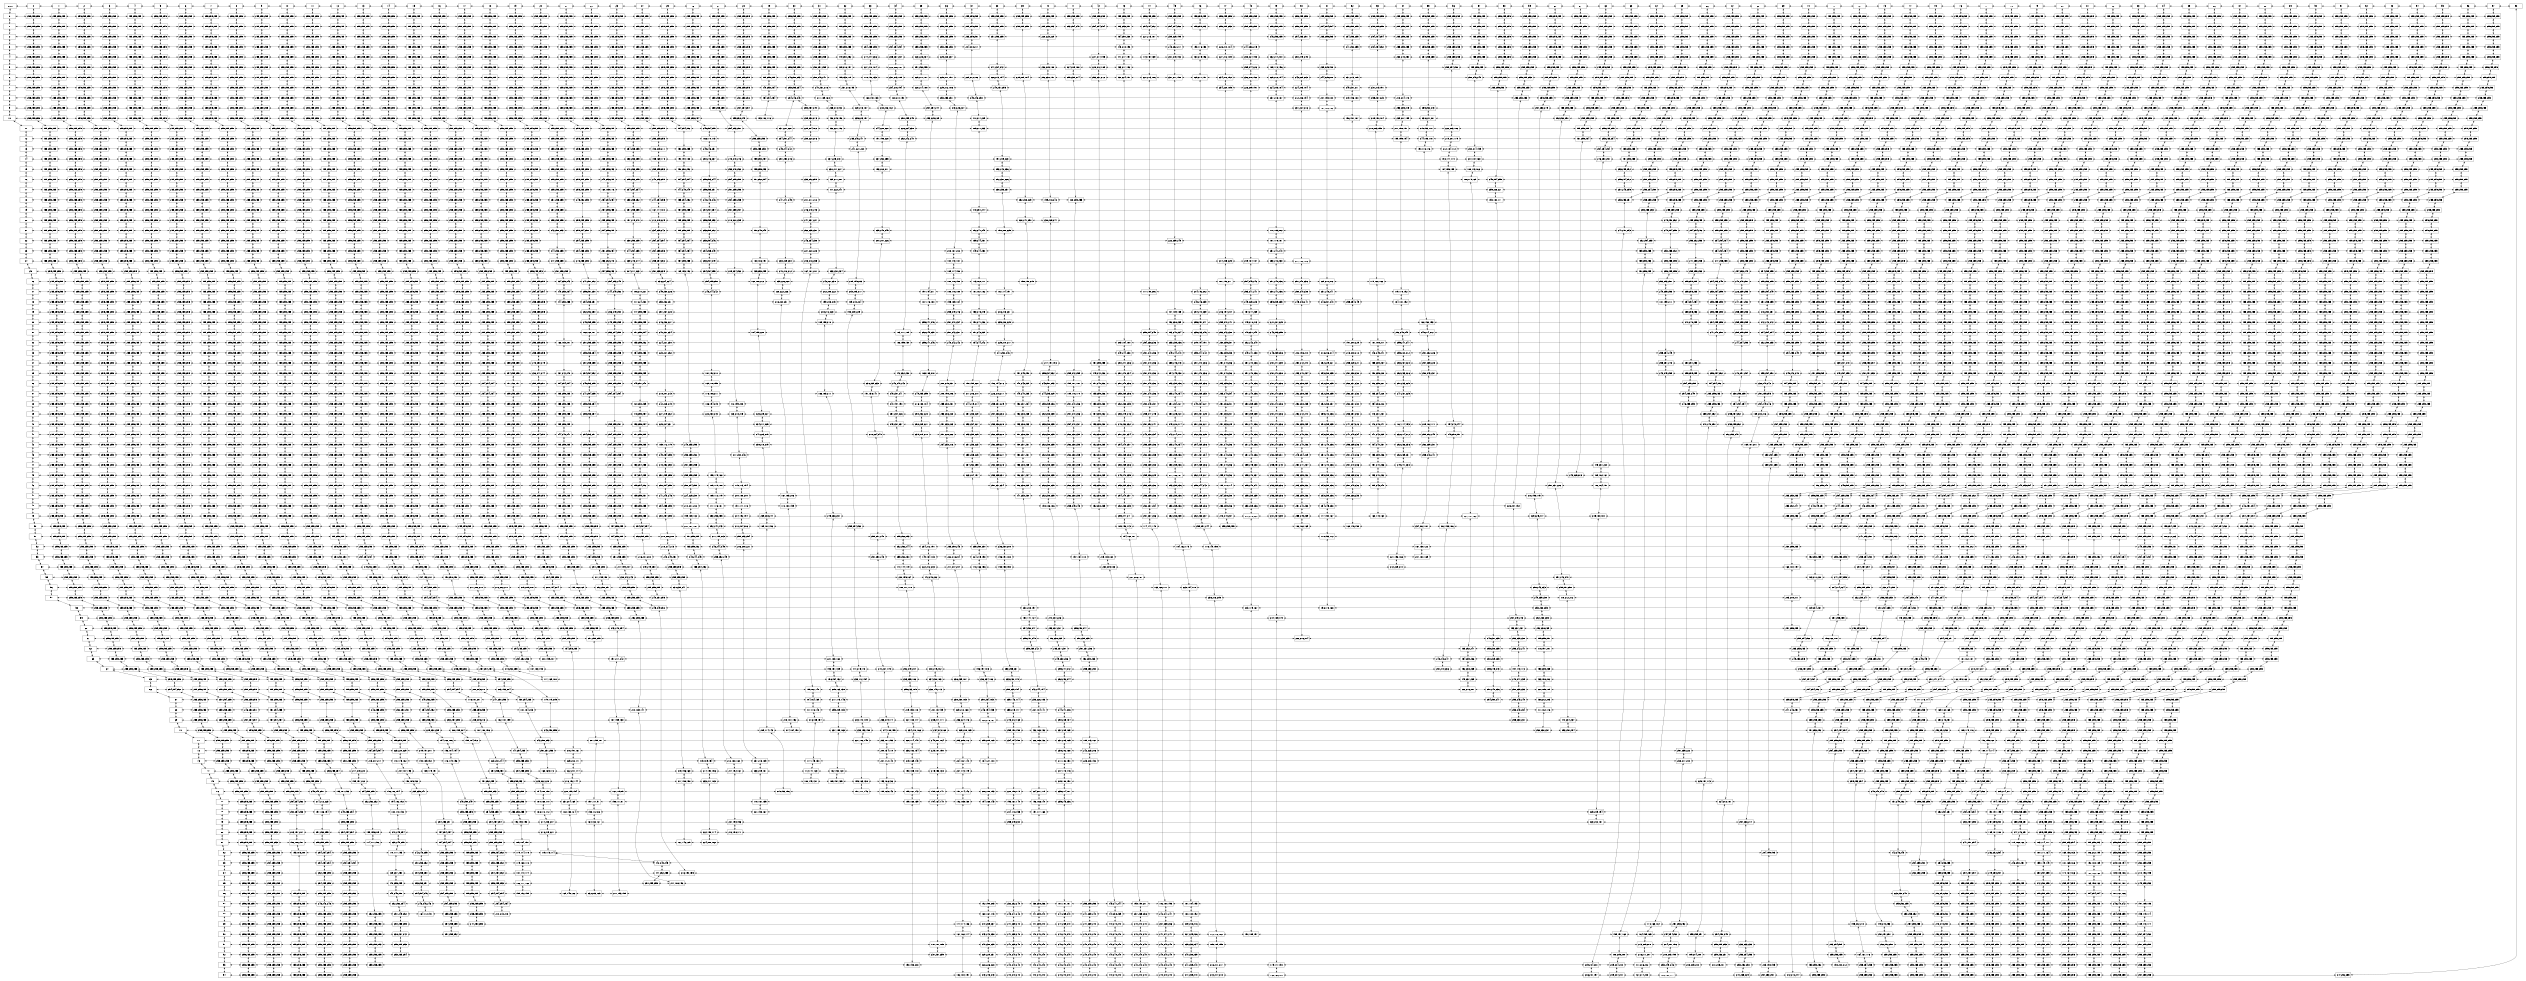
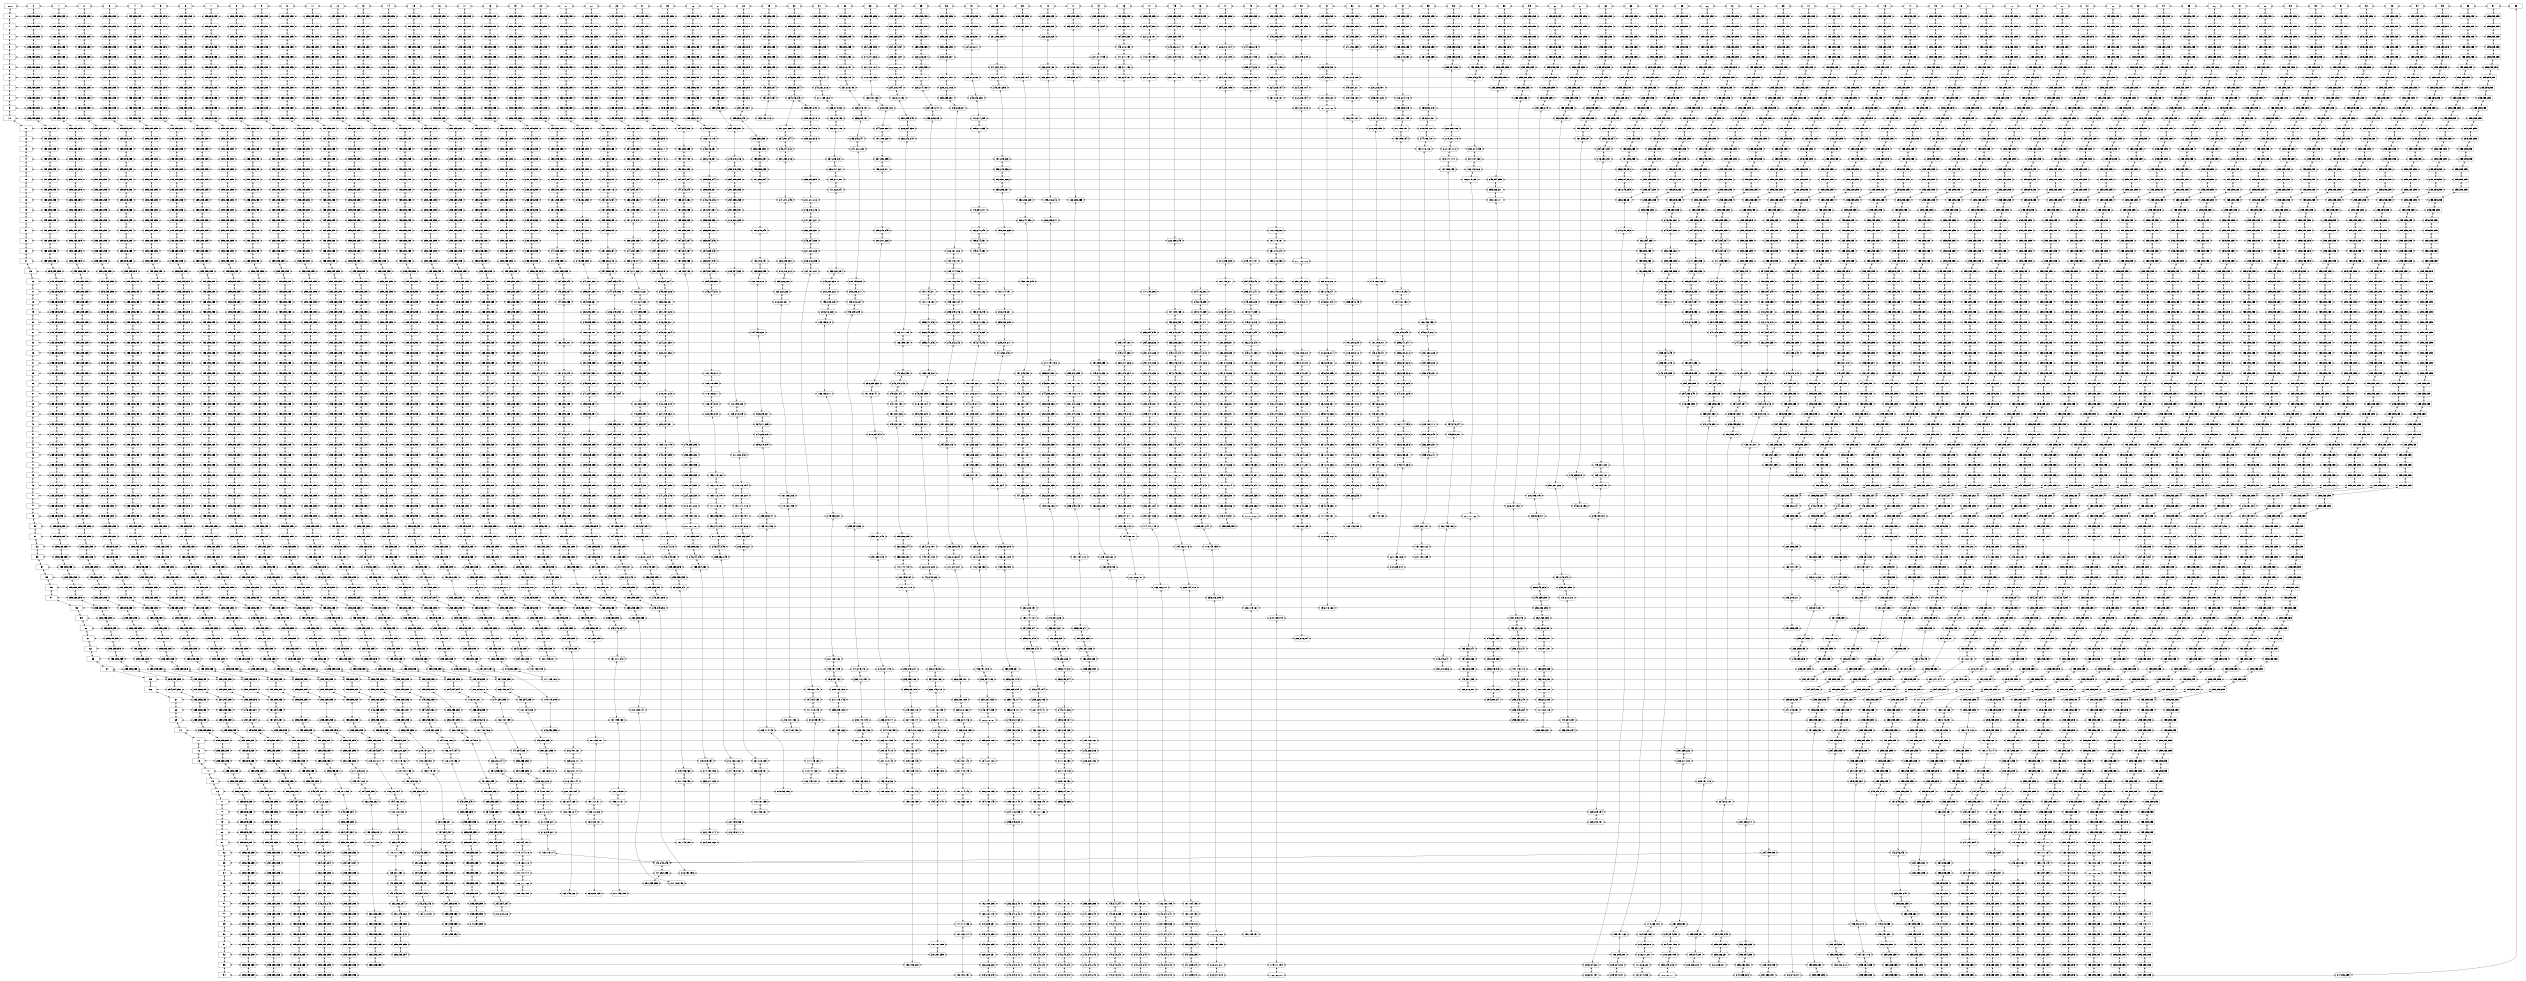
none -> (1580, 506)
(1158, 853) -> (1188, 858)
